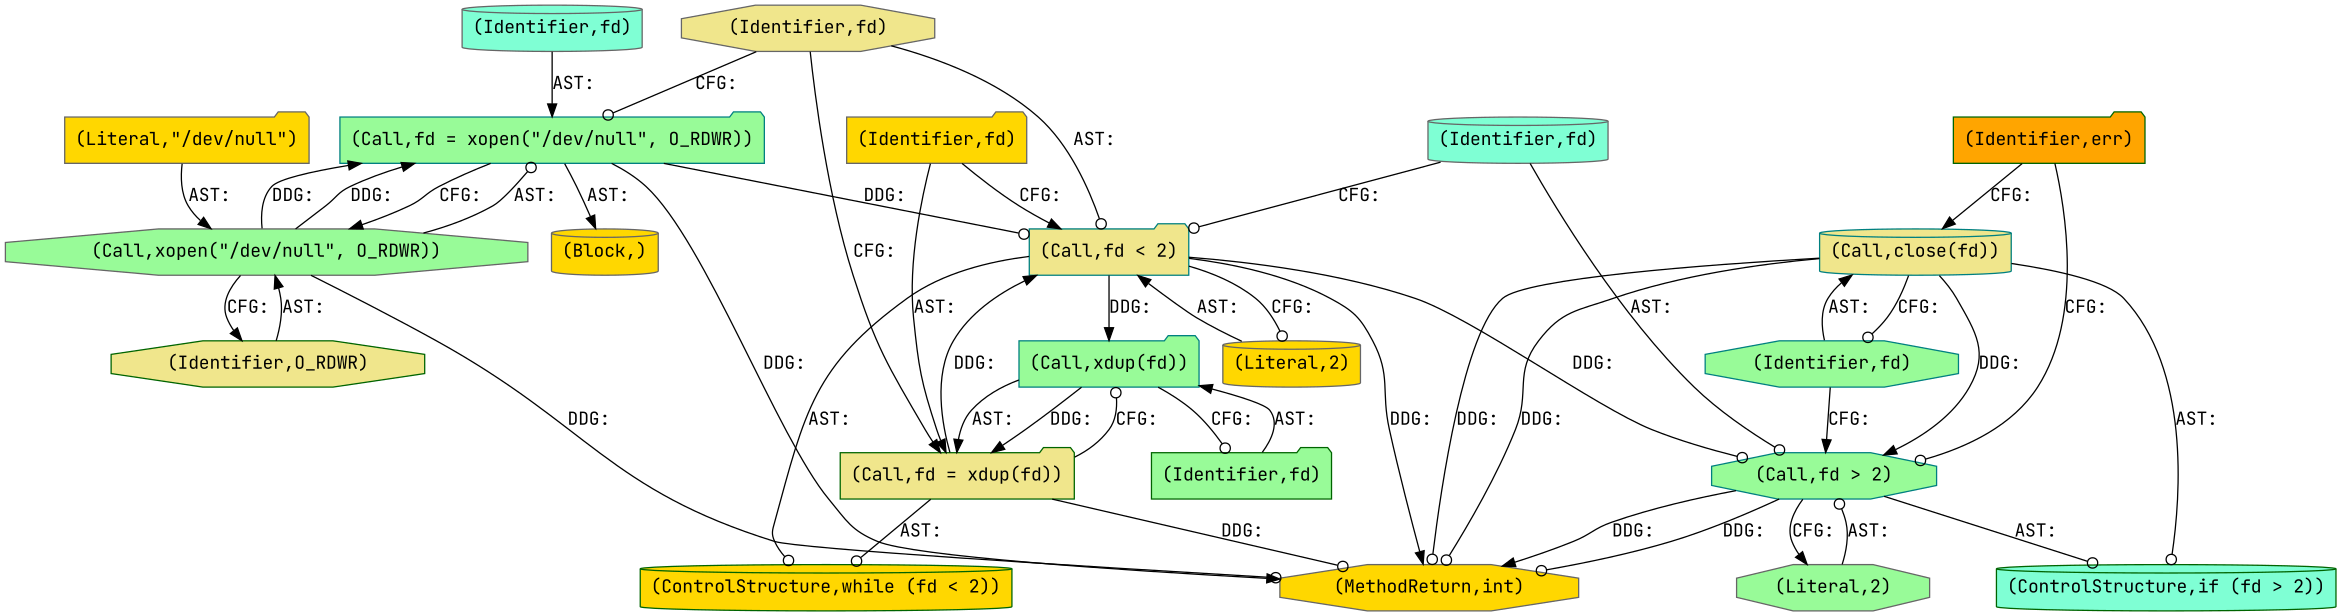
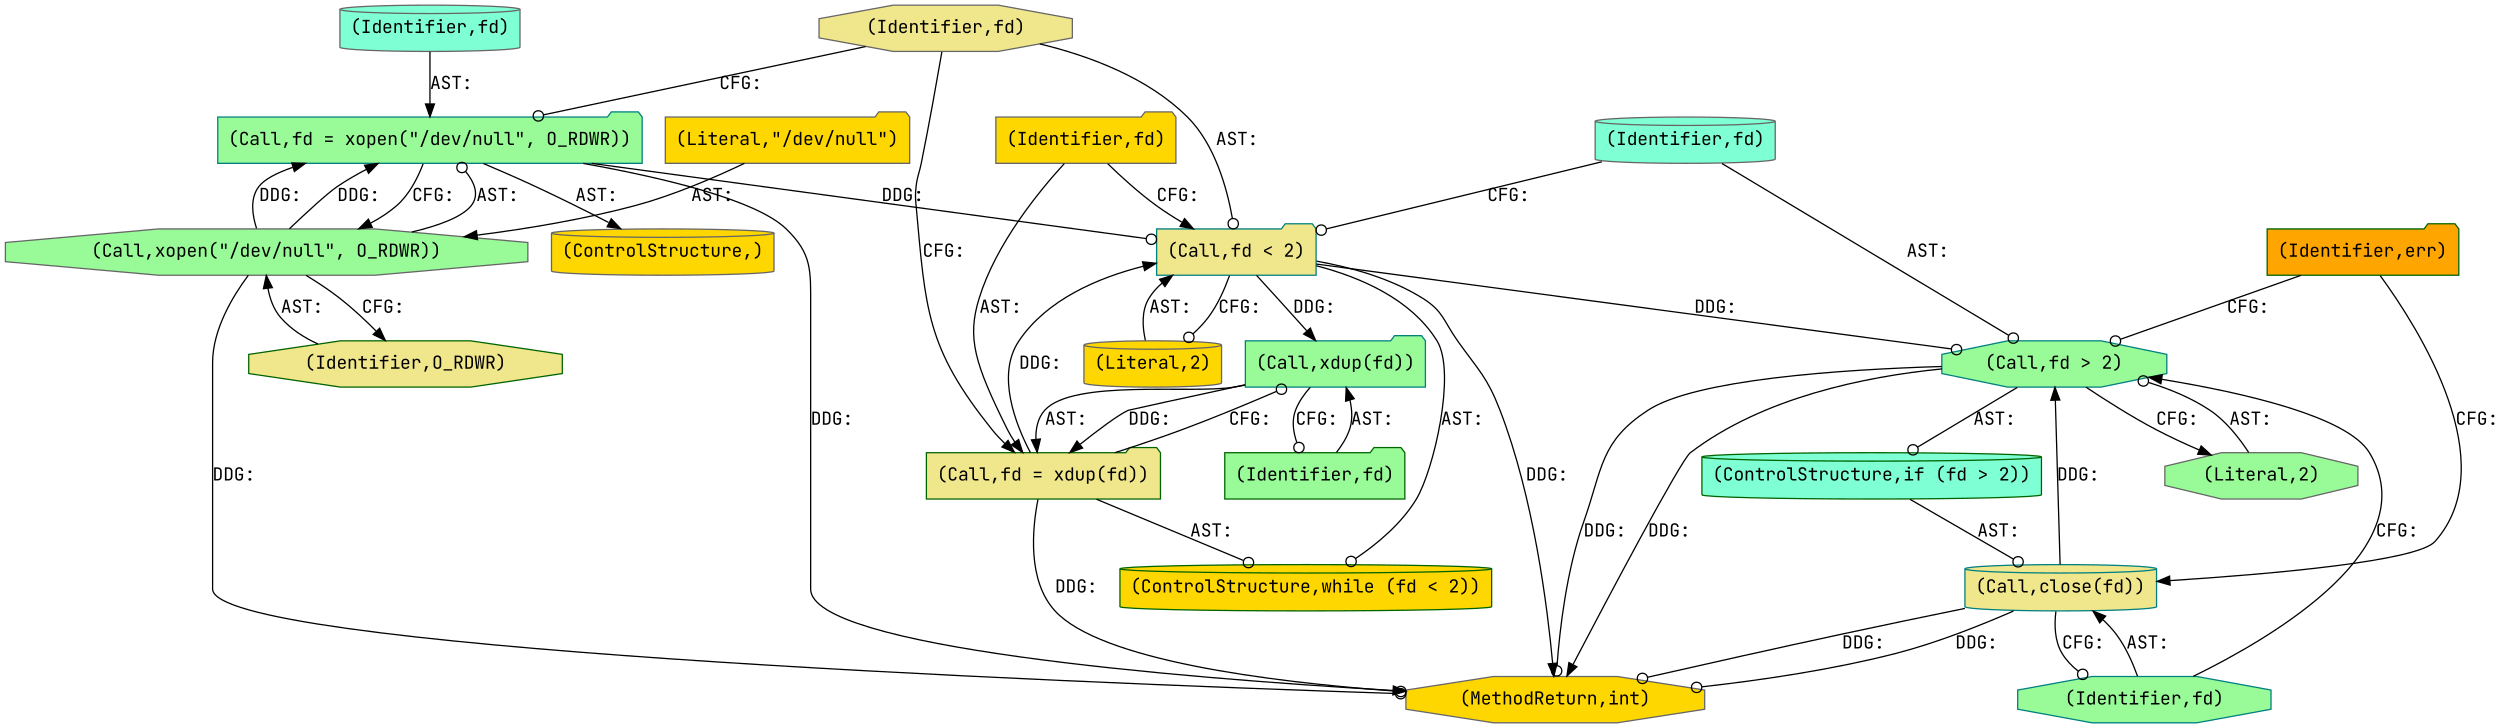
(605, 252) -> (663, 252)
(2161, 363) -> (1962, 529)
